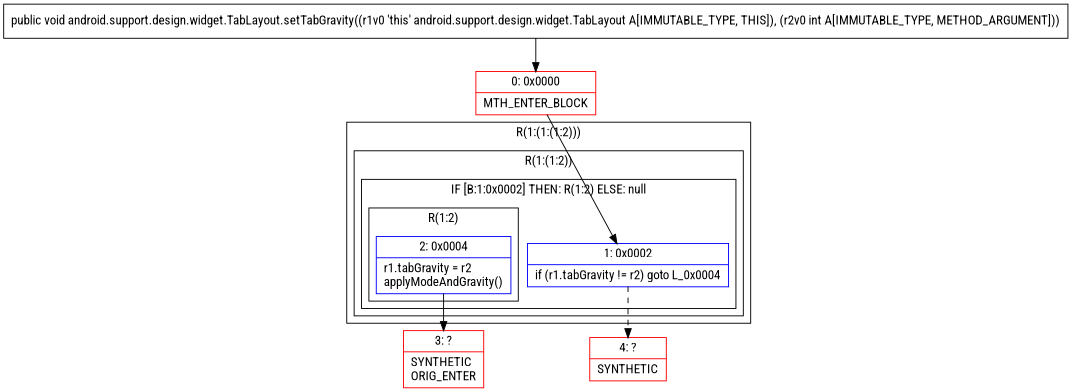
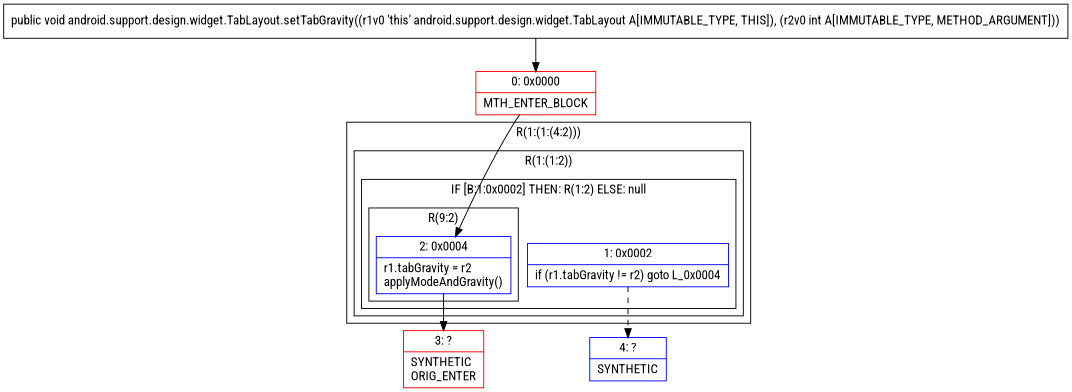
(549, 133) -> (549, 133)
(578, 172) -> (487, 170)
(444, 219) -> (444, 219)
(628, 359) -> (628, 359)
